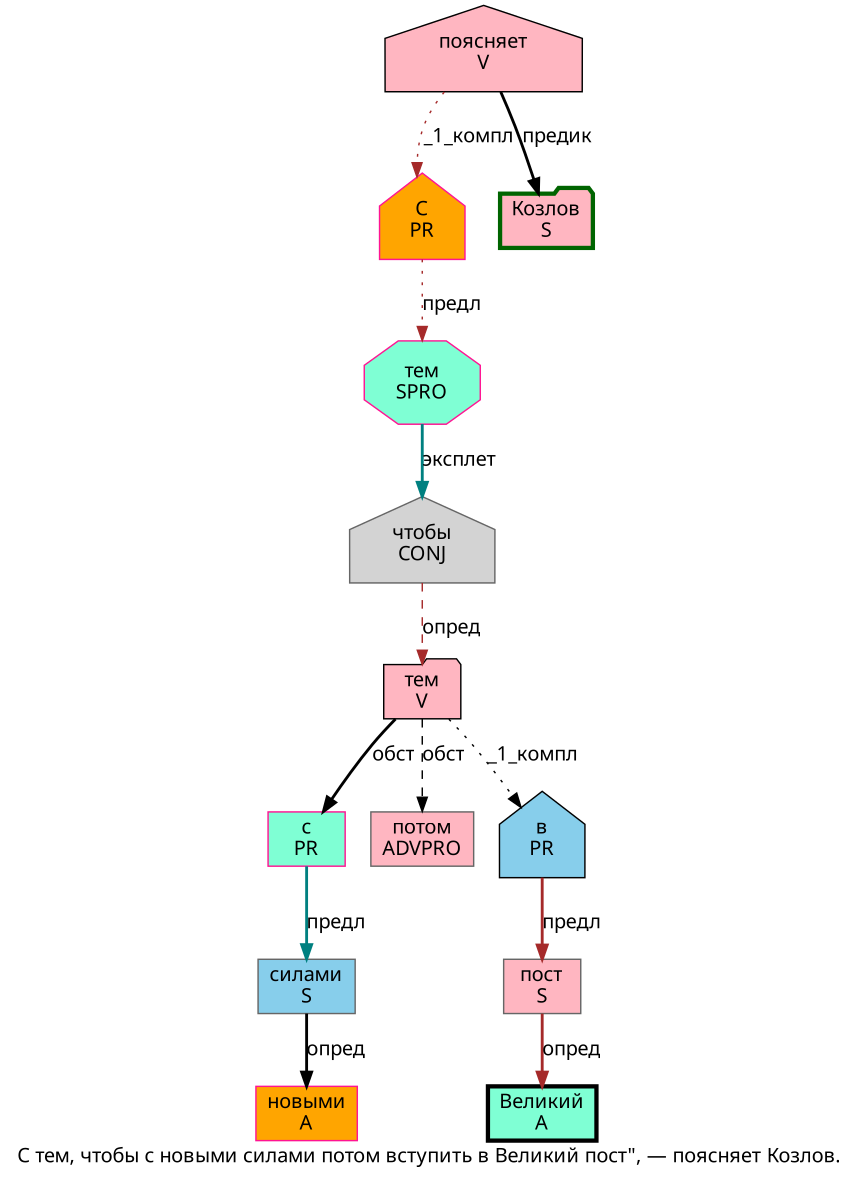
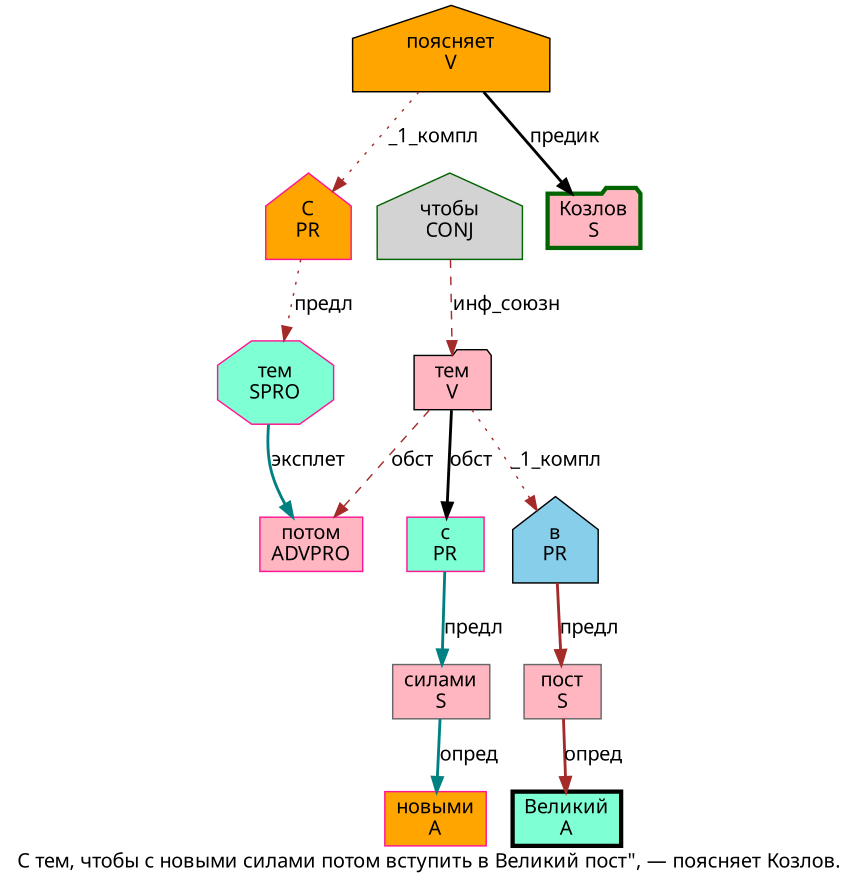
(484, 53) -> (451, 53)
(422, 453) -> (270, 466)
(422, 544) -> (450, 221)
(452, 628) -> (507, 305)
(482, 756) -> (502, 453)
(422, 758) -> (387, 458)
(422, 839) -> (311, 544)
(307, 986) -> (441, 692)
(307, 1043) -> (439, 748)
